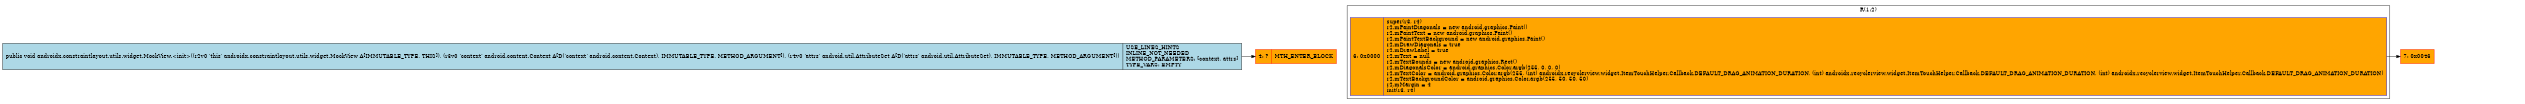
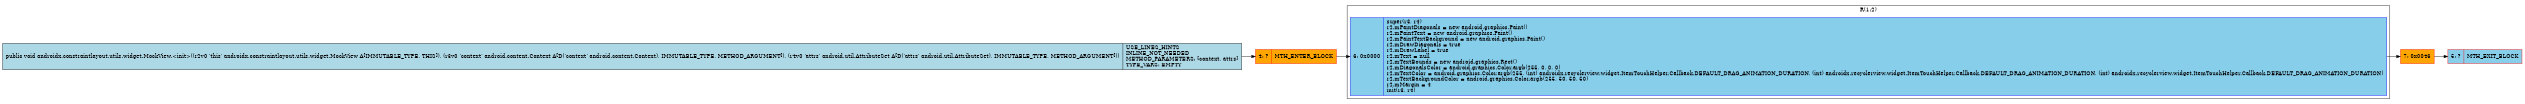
none -> (1341, 57)
(1868, 57) -> (1868, 57)
none -> (2485, 57)
